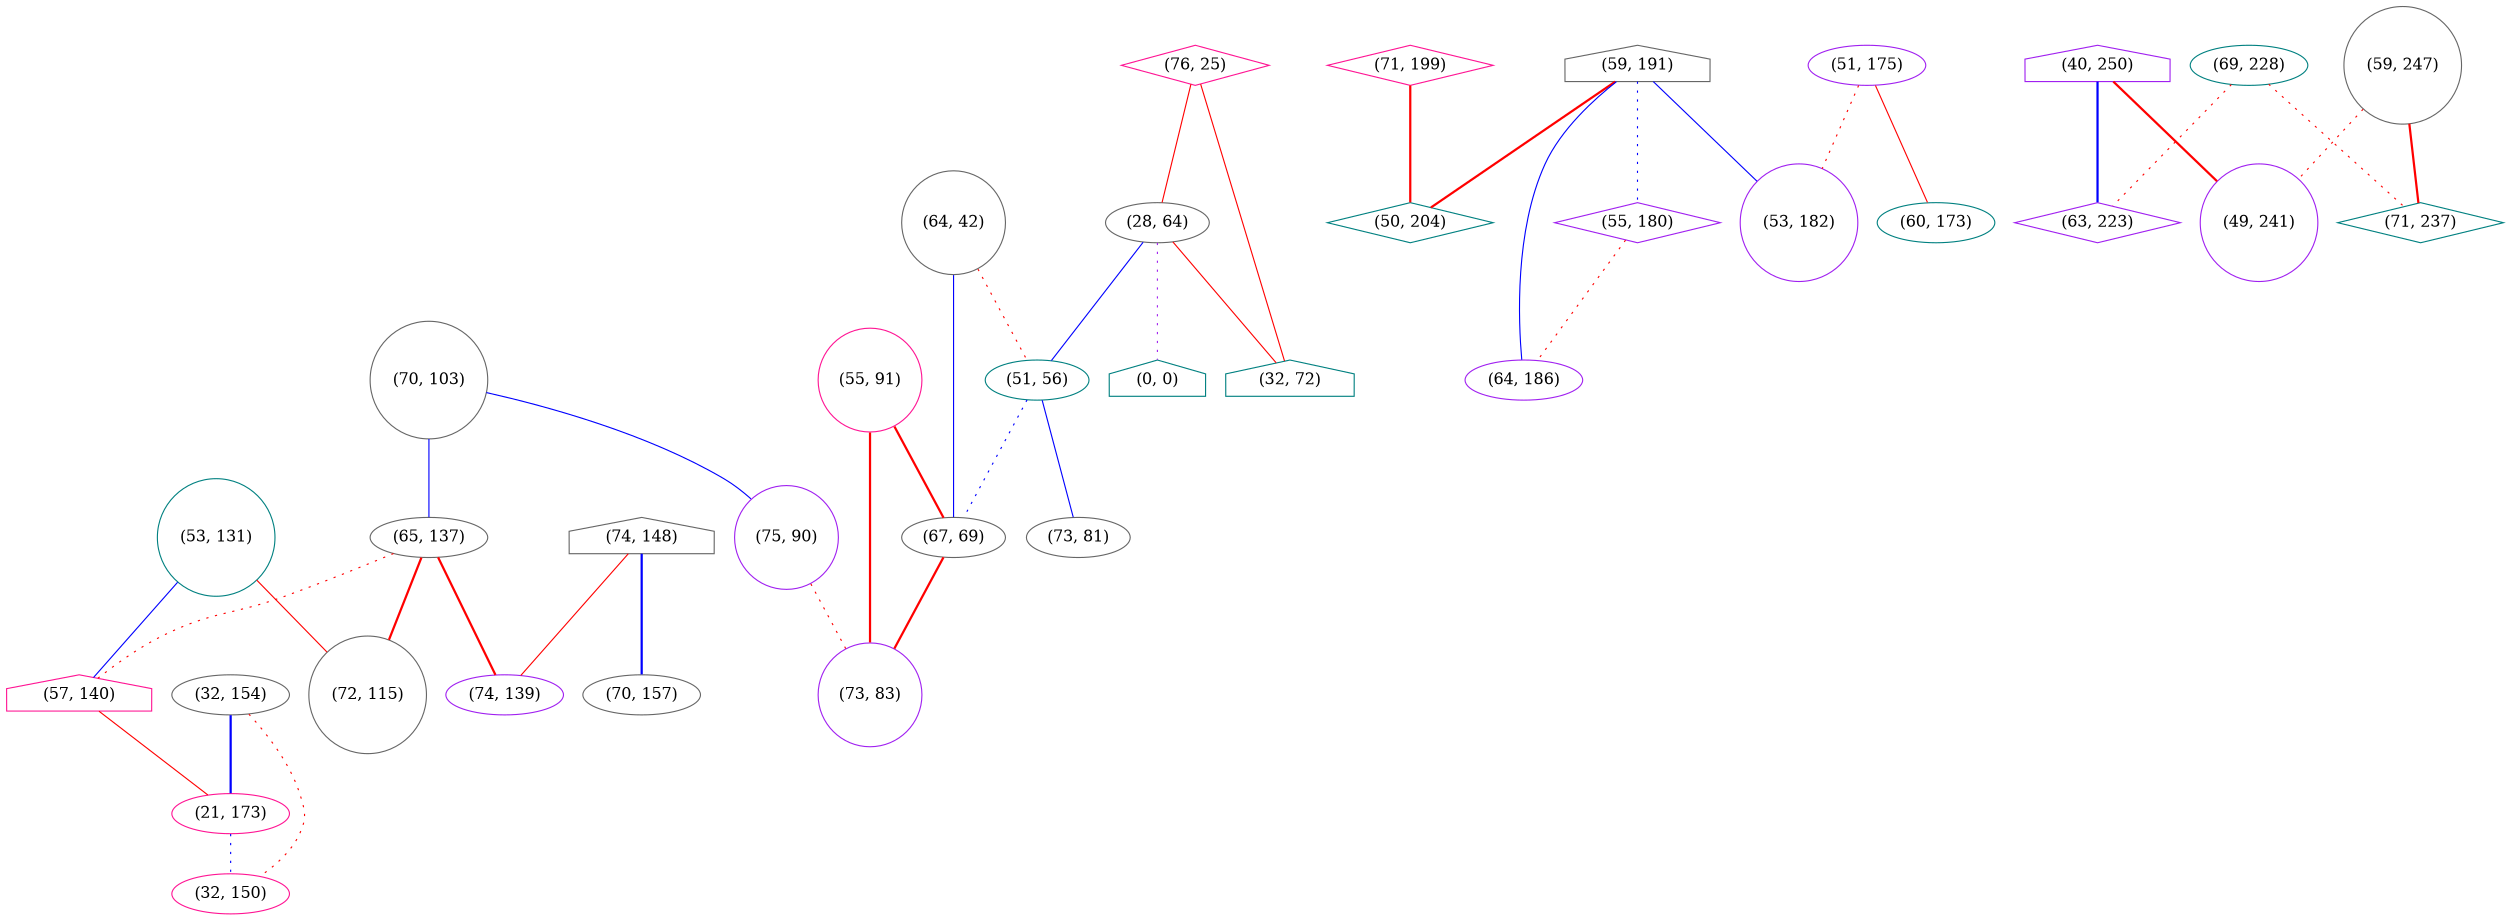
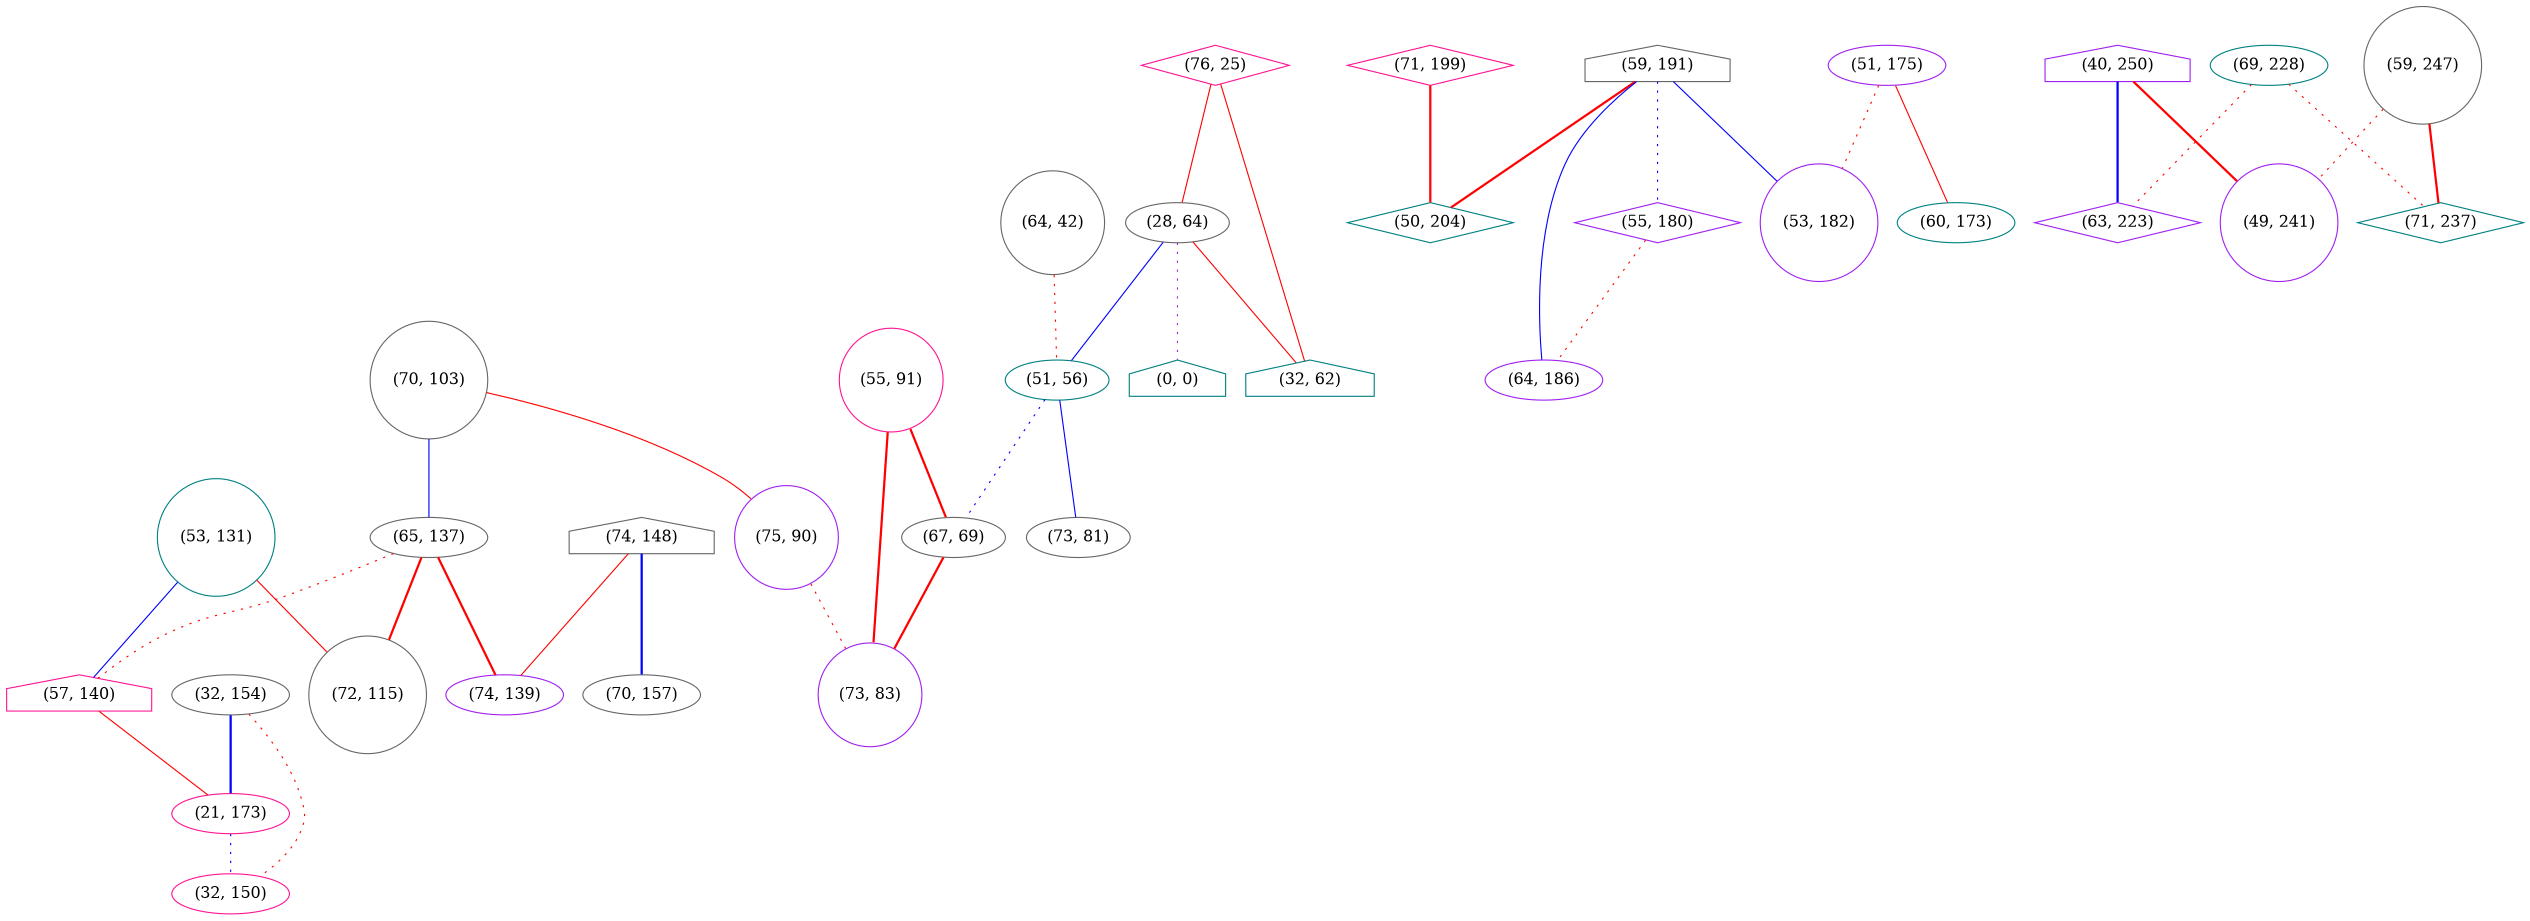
(1290, 380) -> (1310, 380)
(954, 396) -> none
(624, 433) -> (624, 433)
